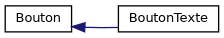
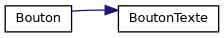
(102, 28) -> (88, 10)
